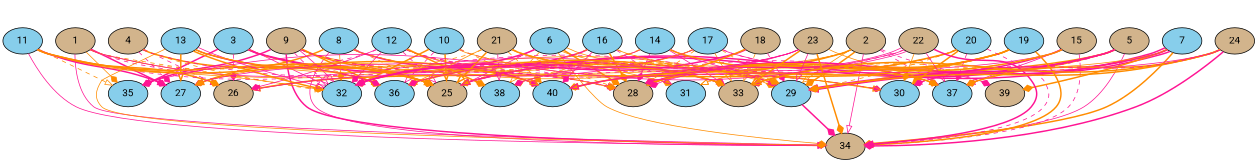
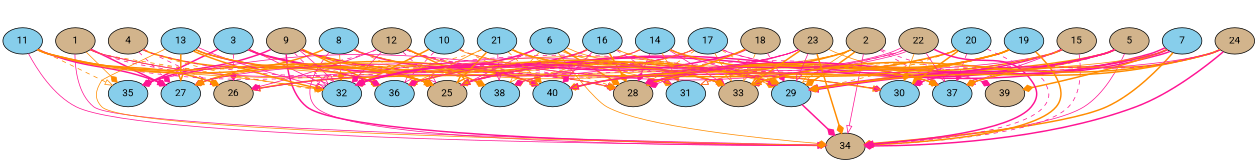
(392, 41) -> (392, 41)
(497, 41) -> (497, 41)
none -> (668, 63)
(446, 64) -> none
(885, 67) -> (885, 67)
(535, 68) -> (535, 68)
